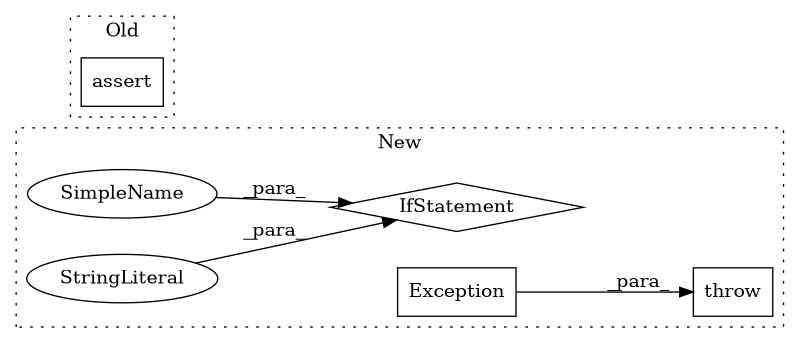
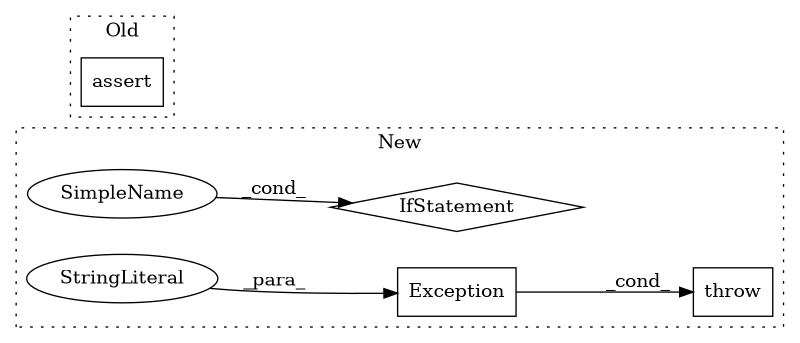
(274, 189) -> (274, 189)
(289, 243) -> (297, 293)
(638, 282) -> (638, 282)
